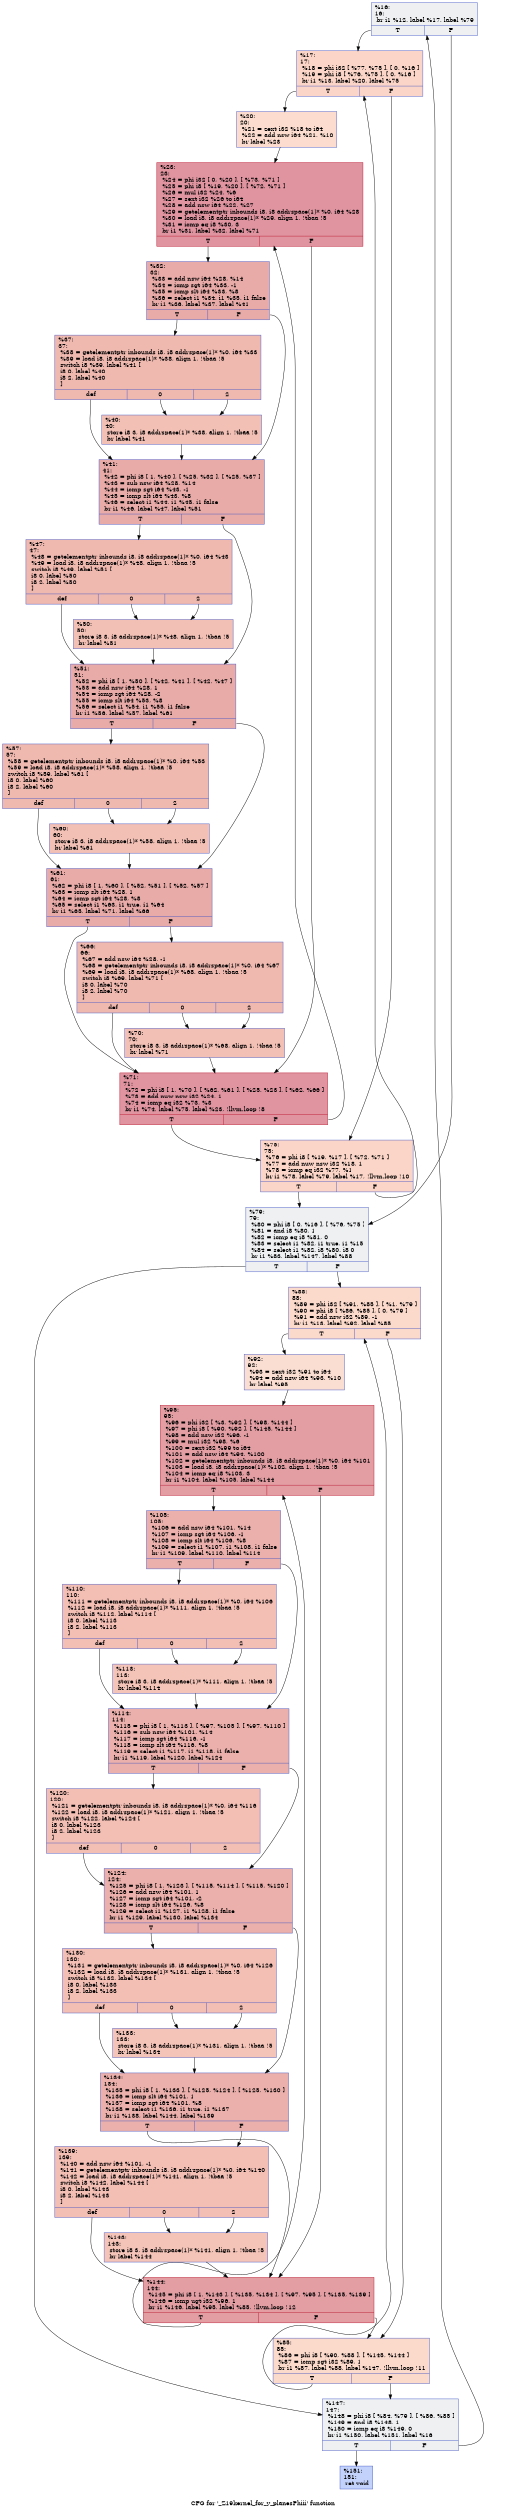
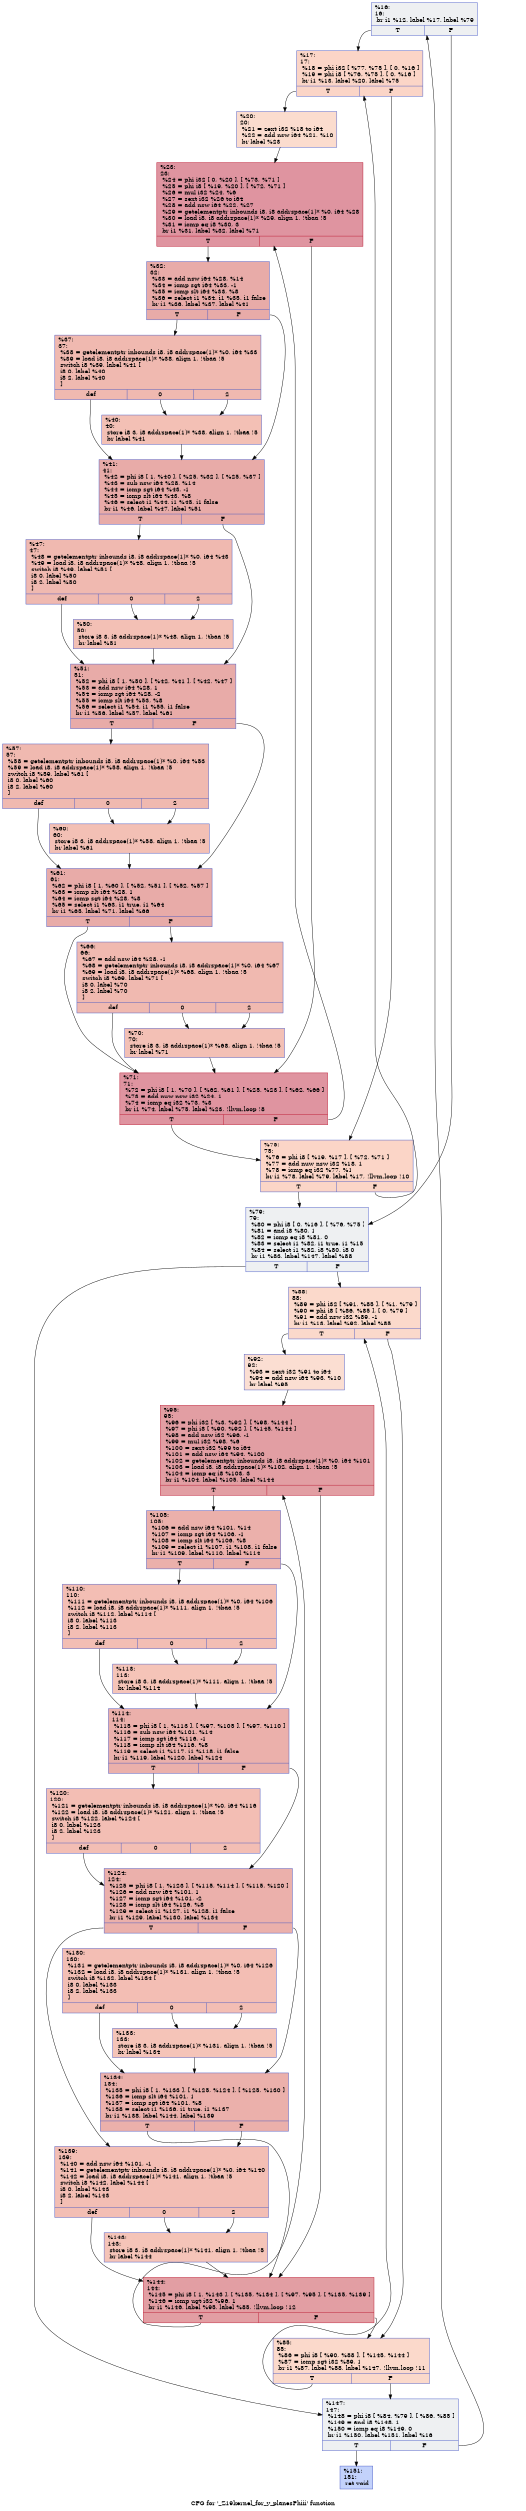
(151, 1939) -> (51, 2026)
